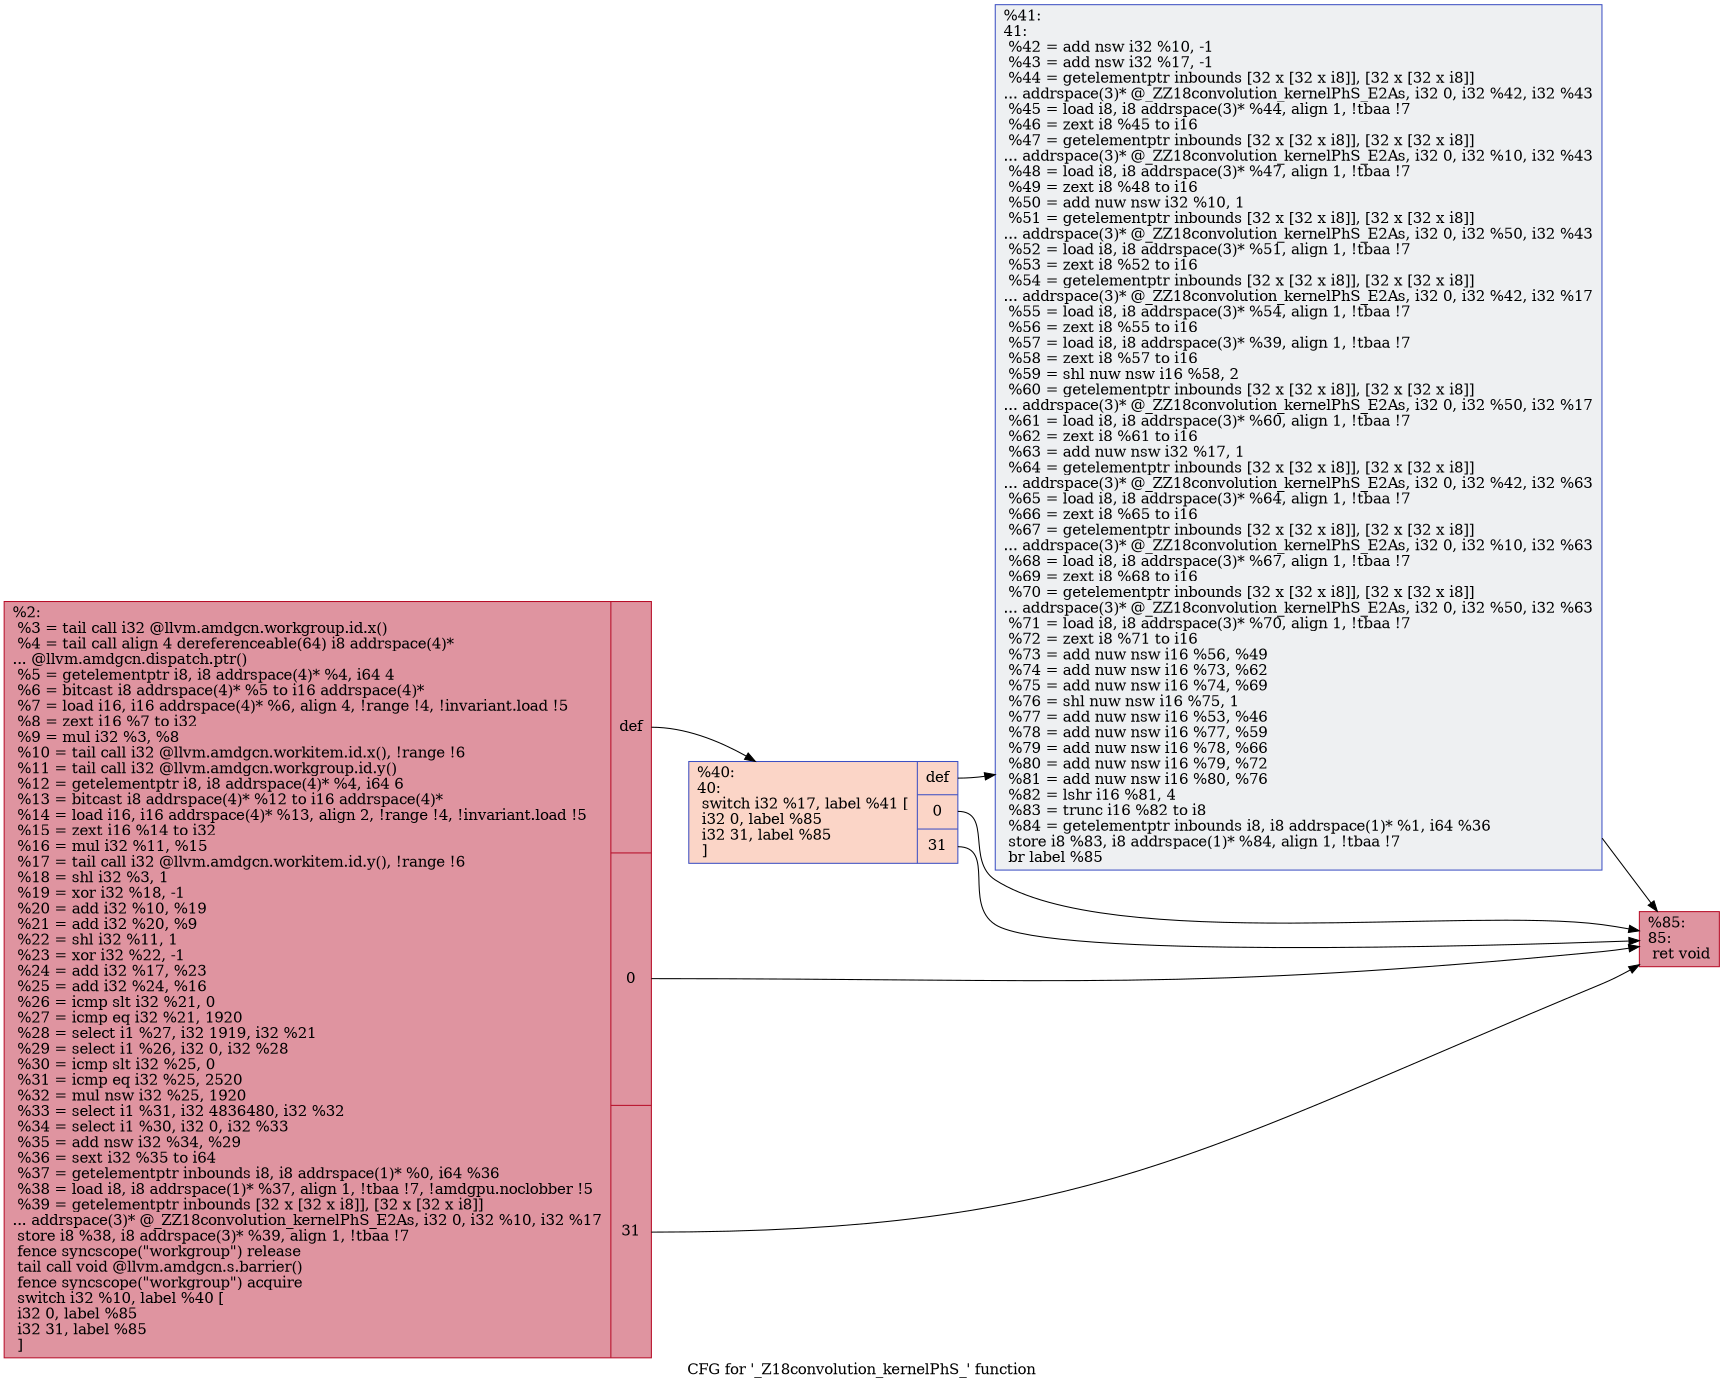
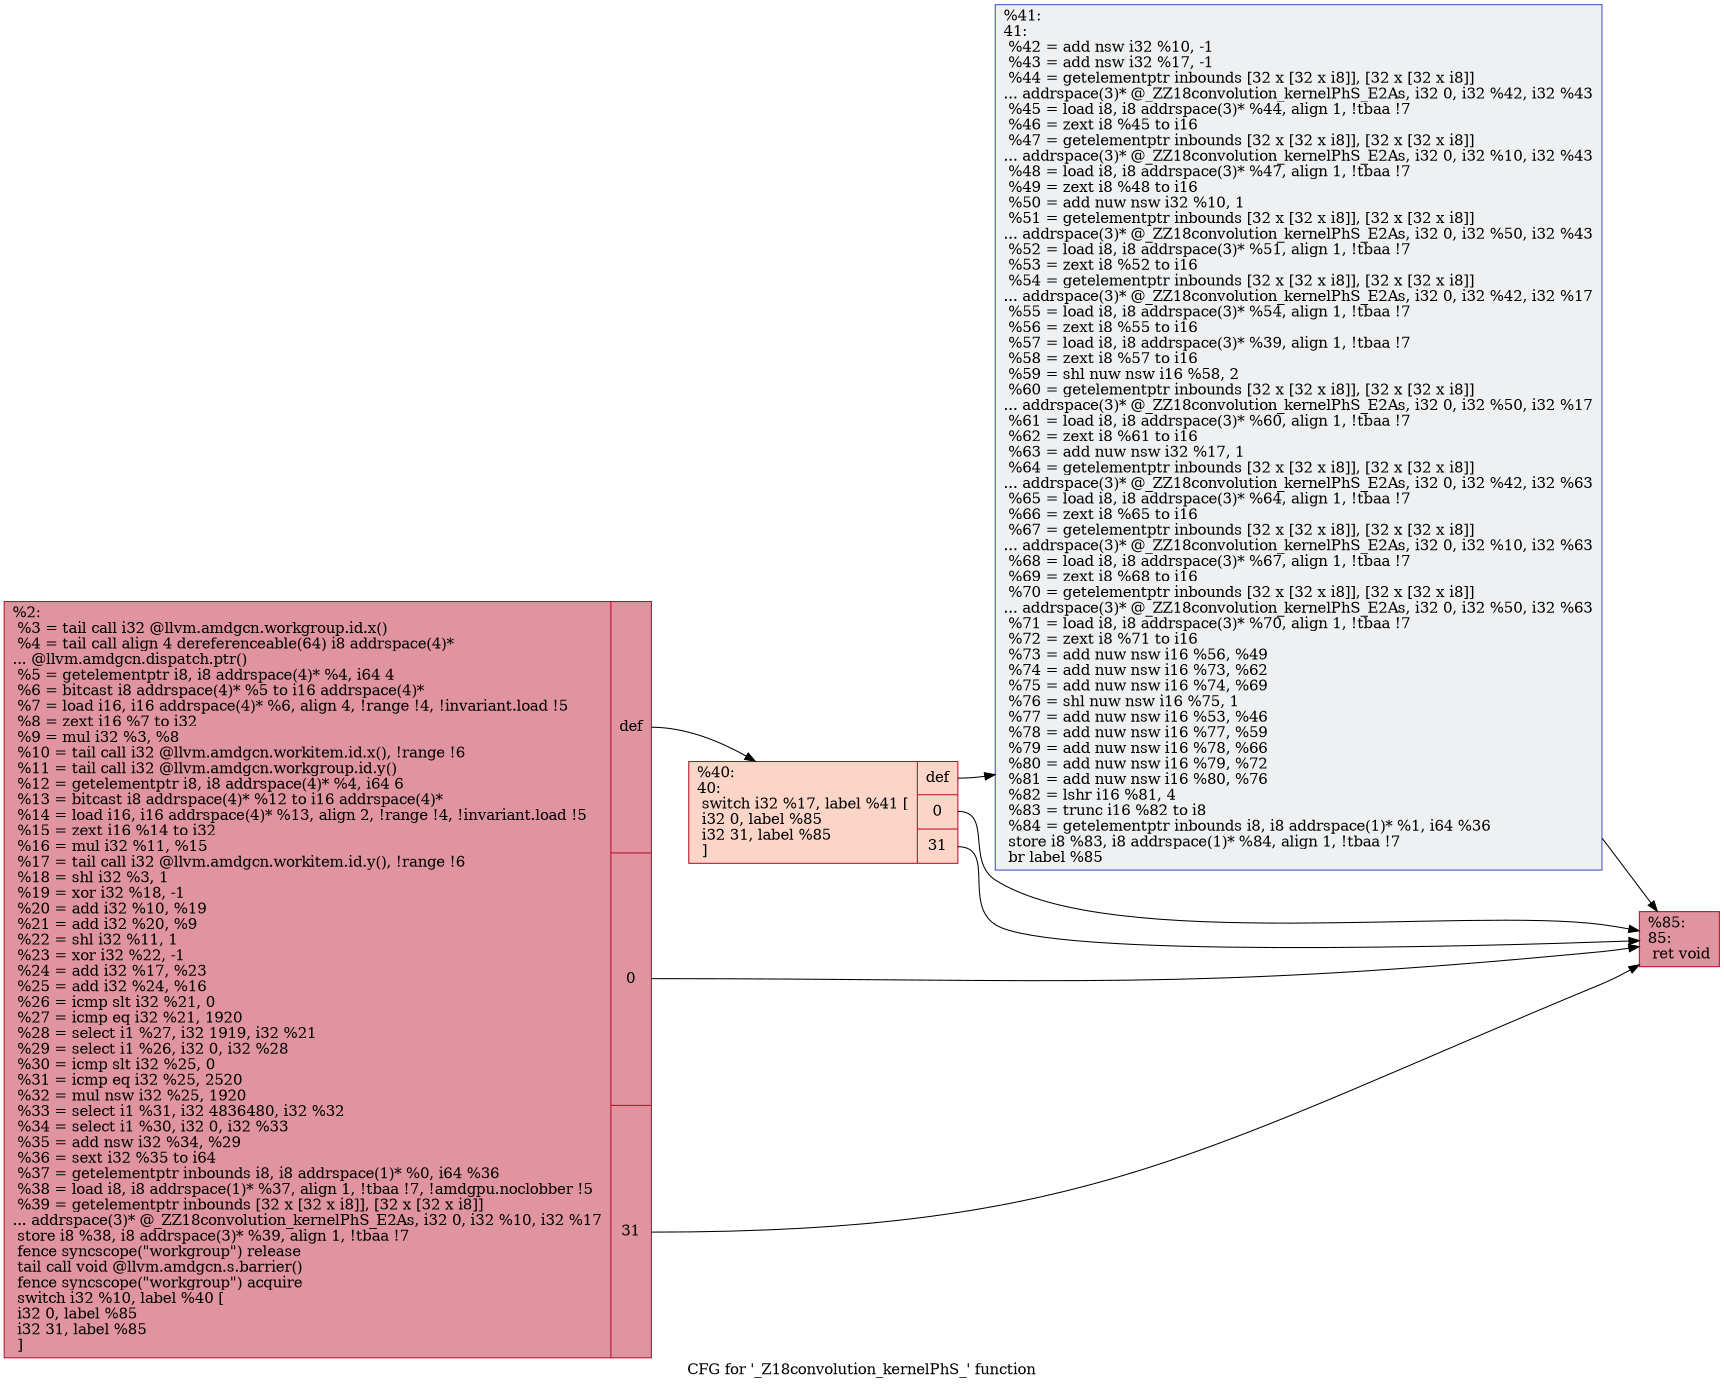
(823, 812) -> (823, 812)
